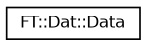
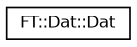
(73, 23) -> (68, 23)
